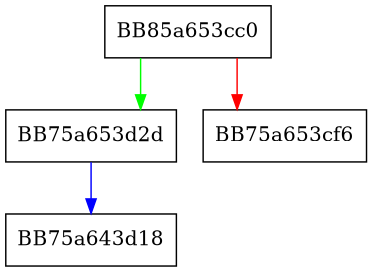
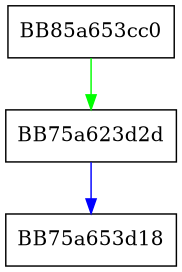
(91, 136) -> (91, 136)
(285, 136) -> none
(91, 240) -> (91, 240)
